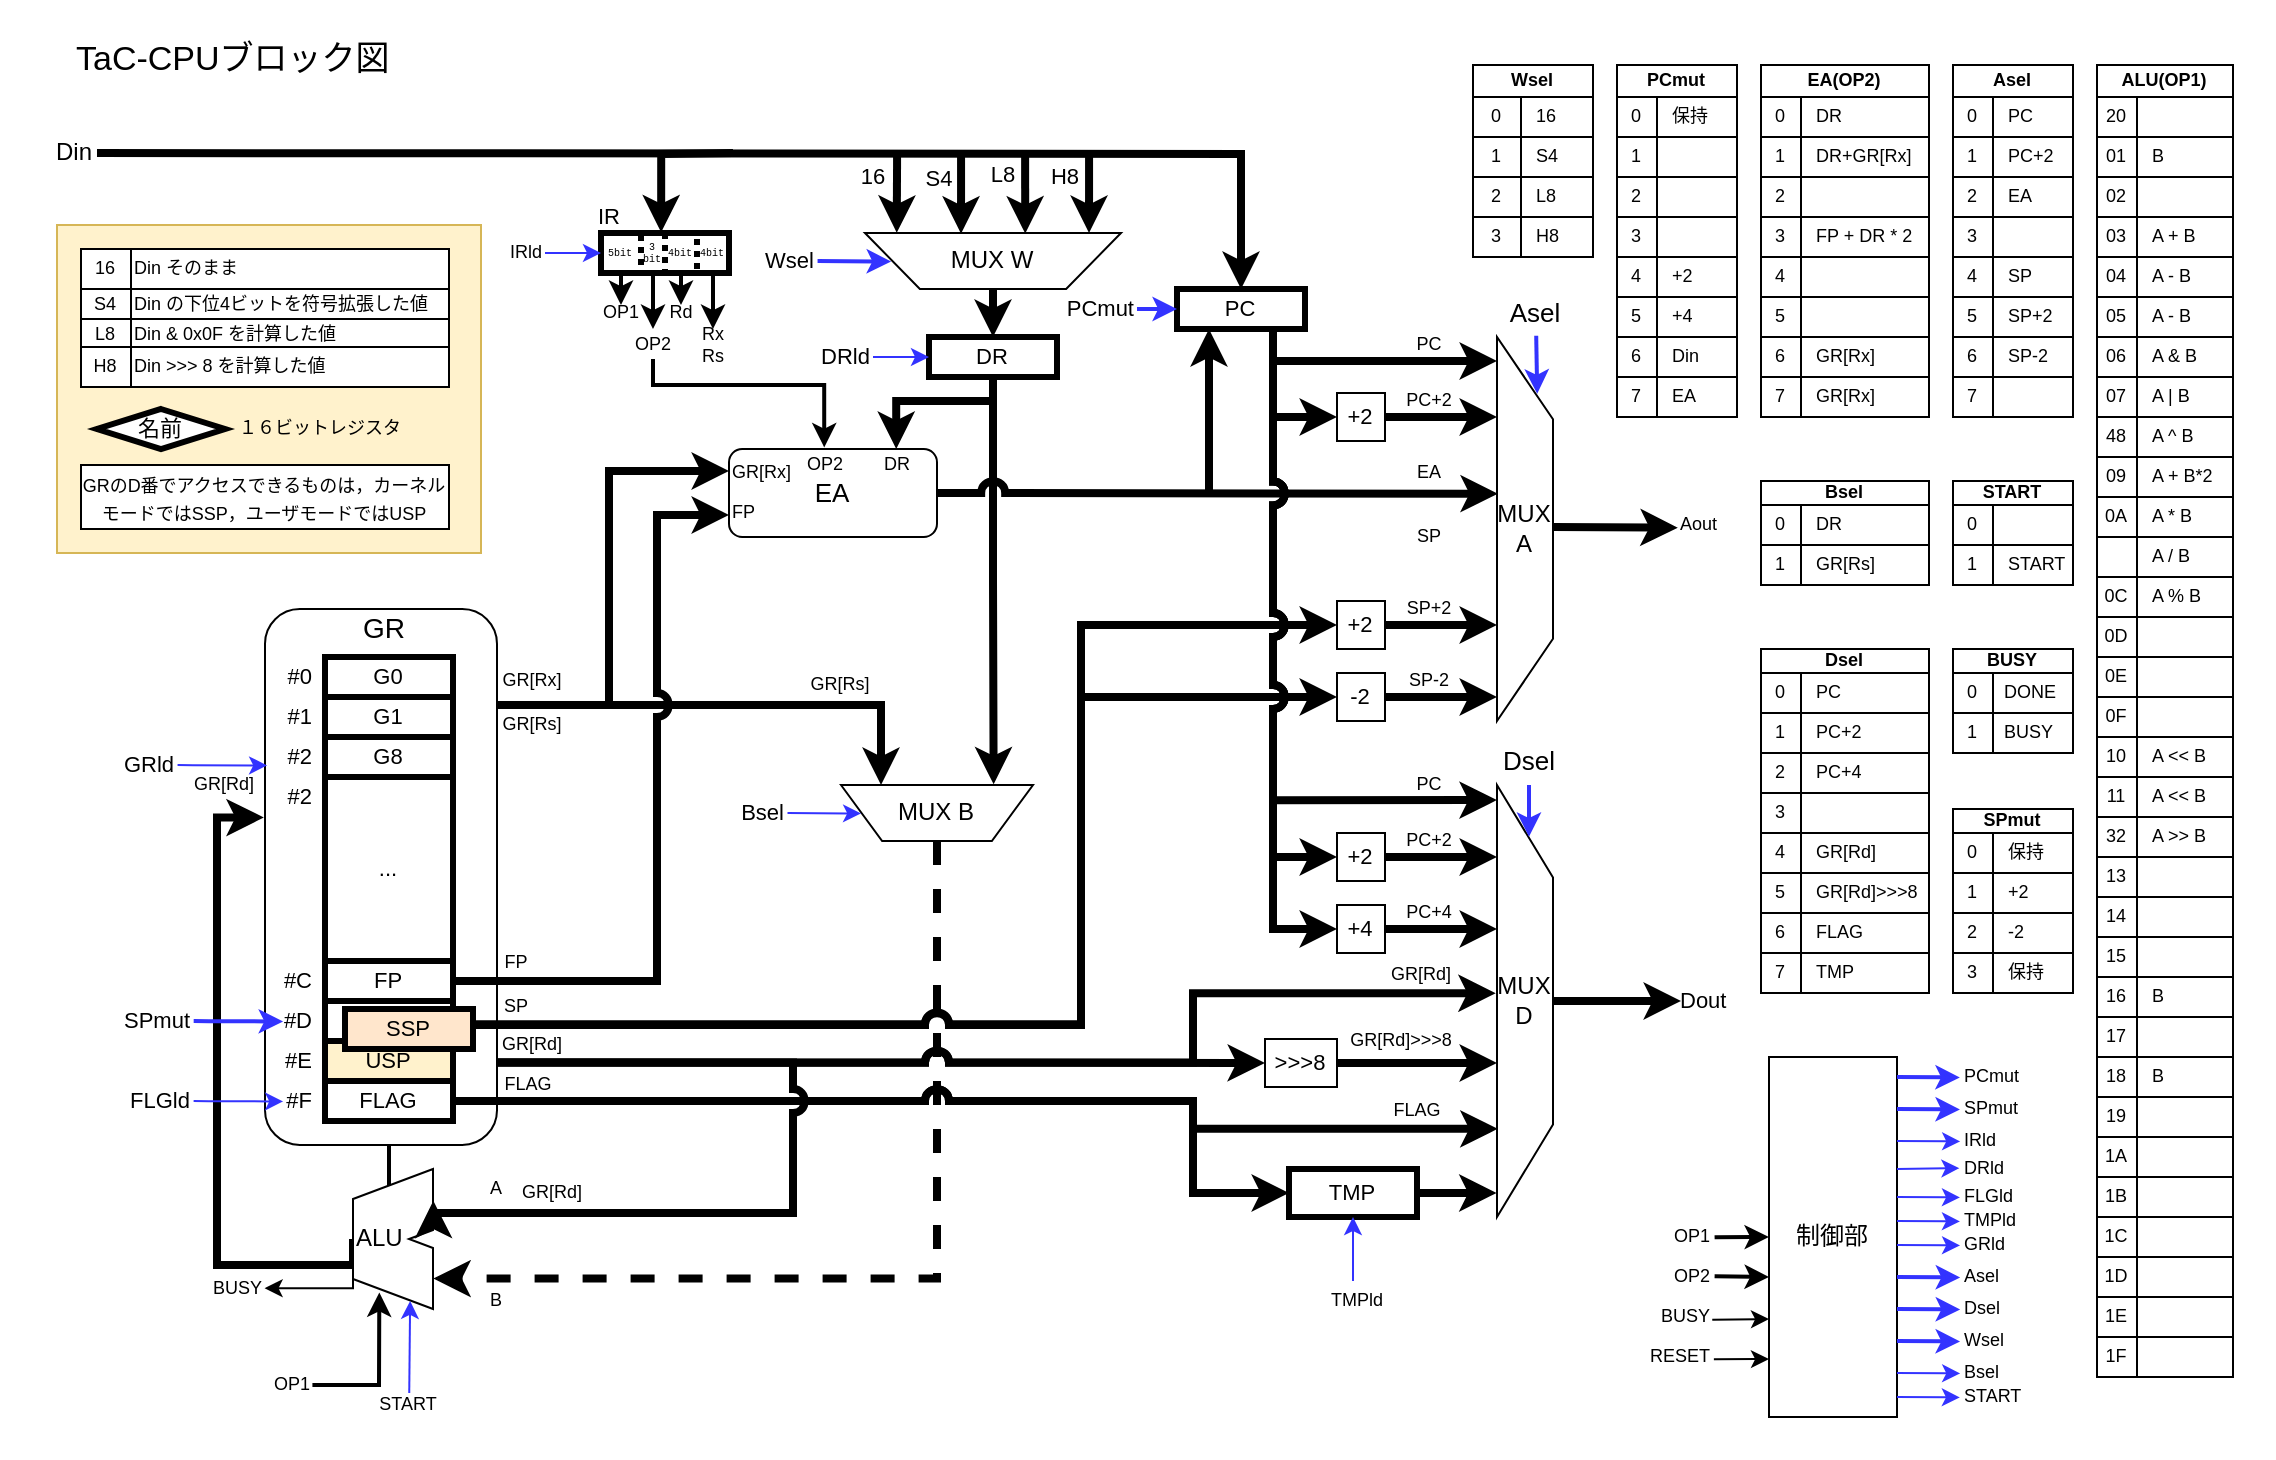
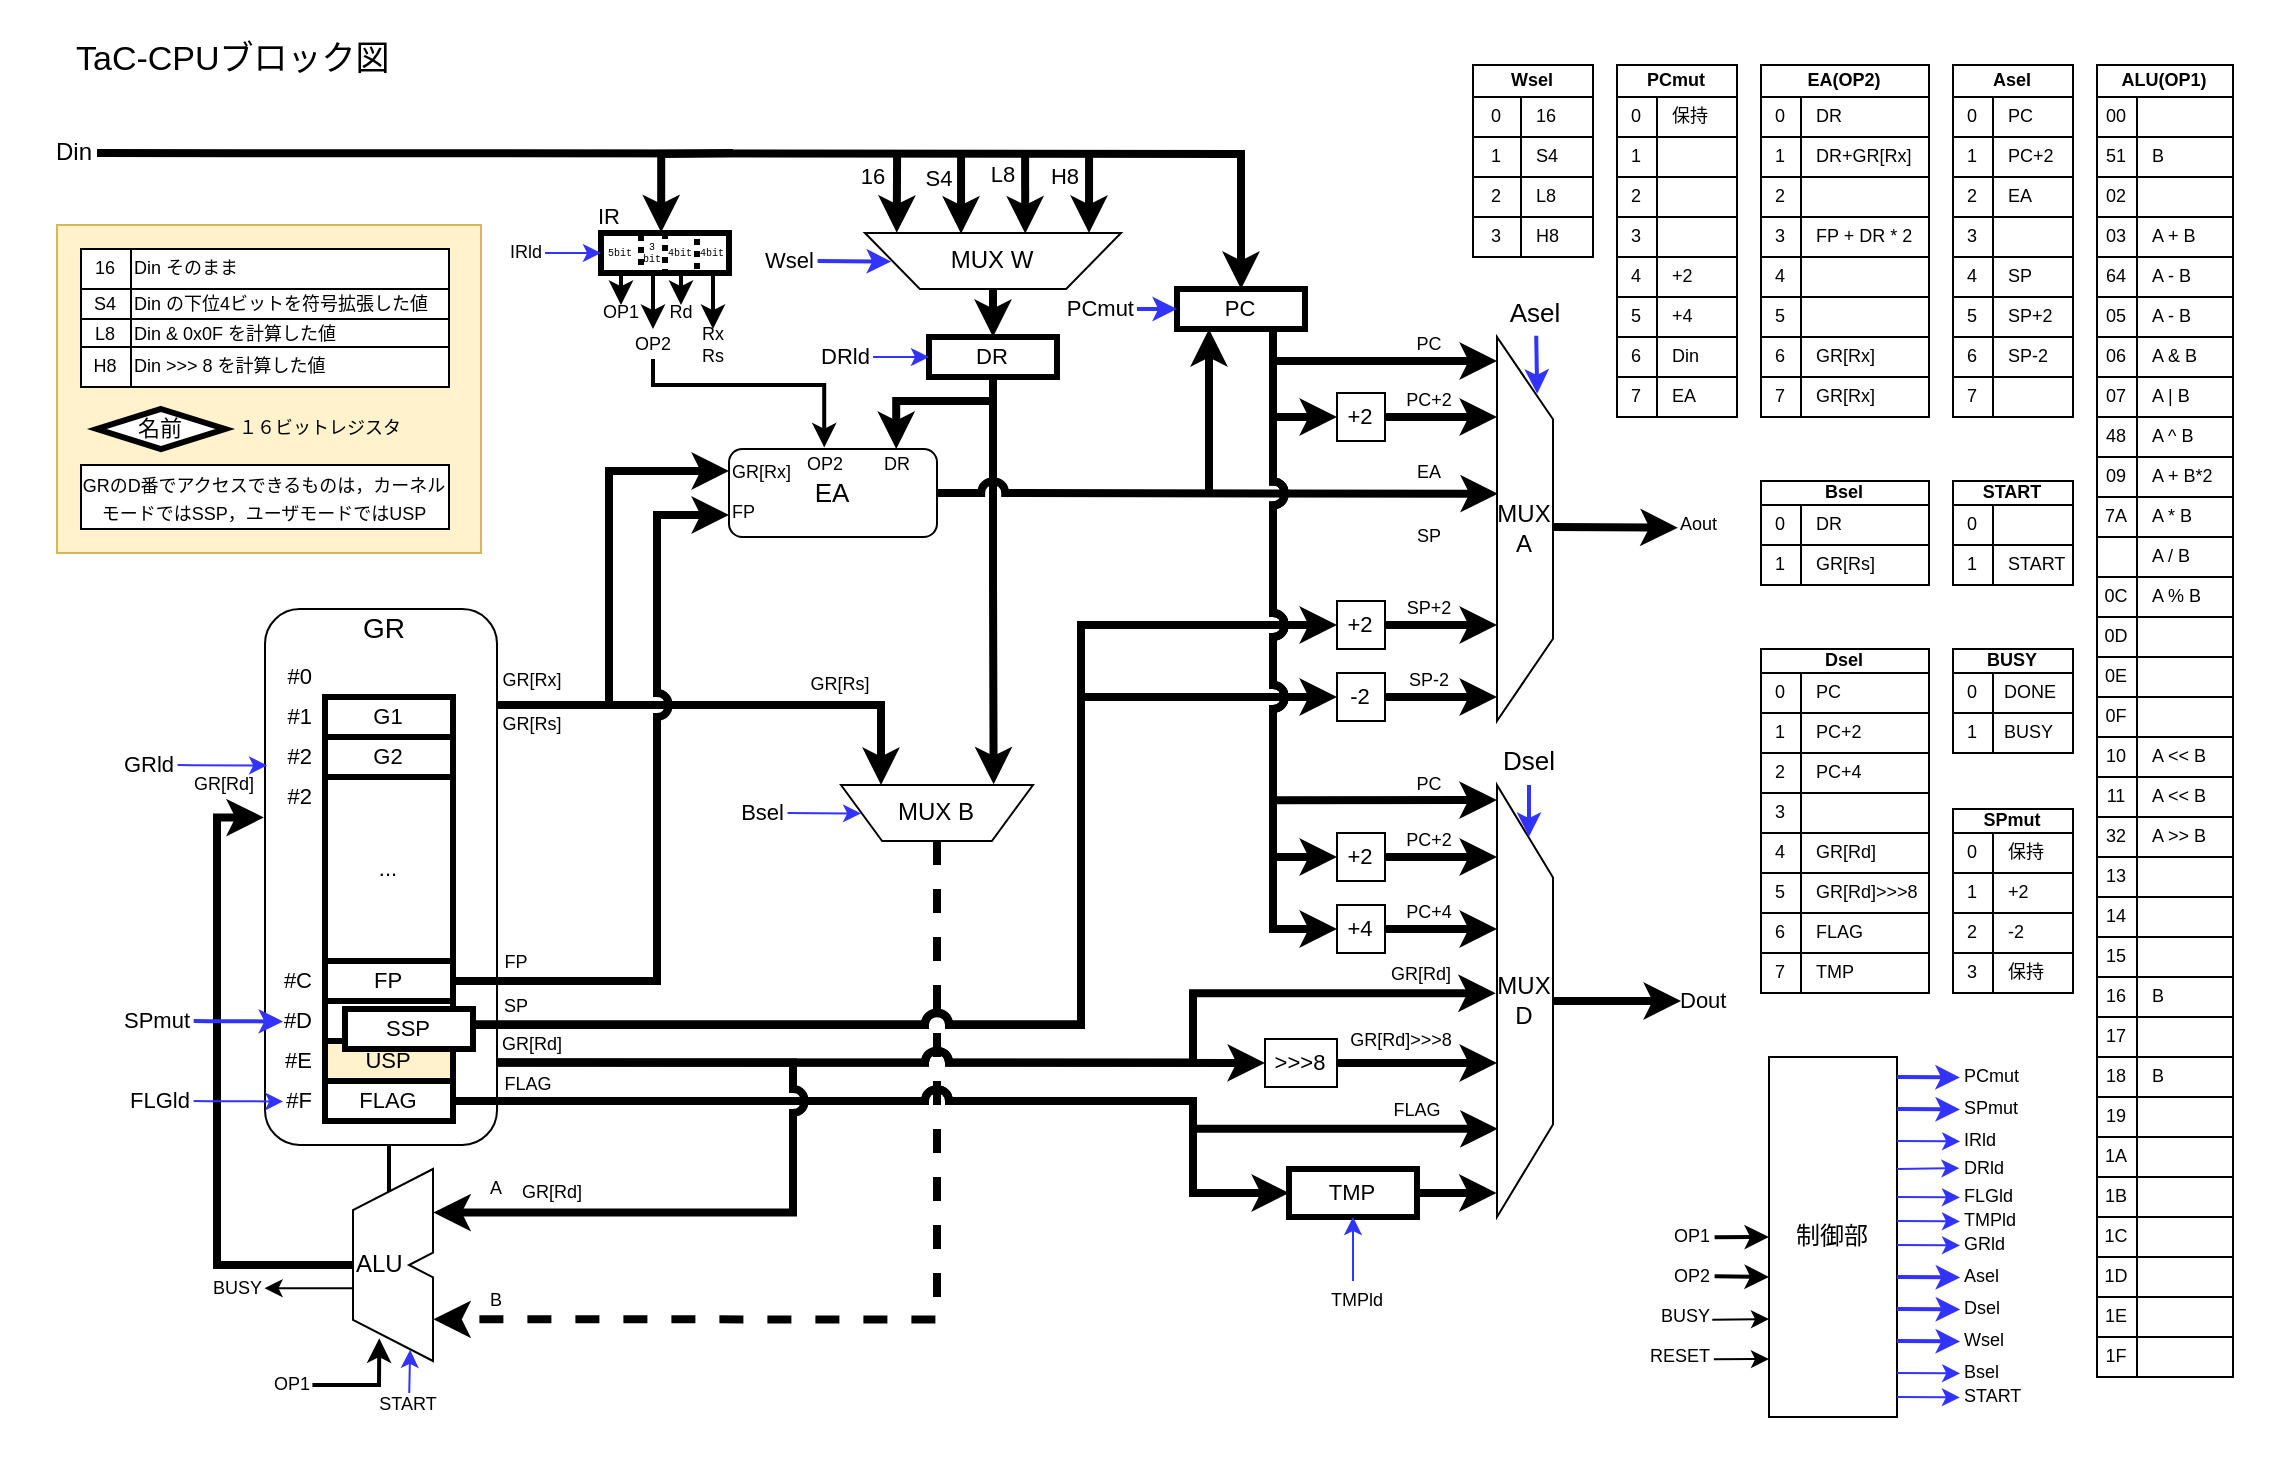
(2117, 117) -> (2117, 117)
(2117, 157) -> (2117, 157)
(2117, 277) -> (2117, 277)
(2117, 517) -> (2117, 517)
(389, 677) -> none
(389, 757) -> (389, 757)
(409, 1029) -> (409, 1029)
(393, 1239) -> (393, 1265)
